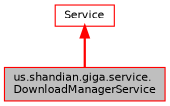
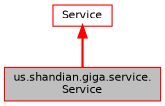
(85, 84) -> (83, 84)
